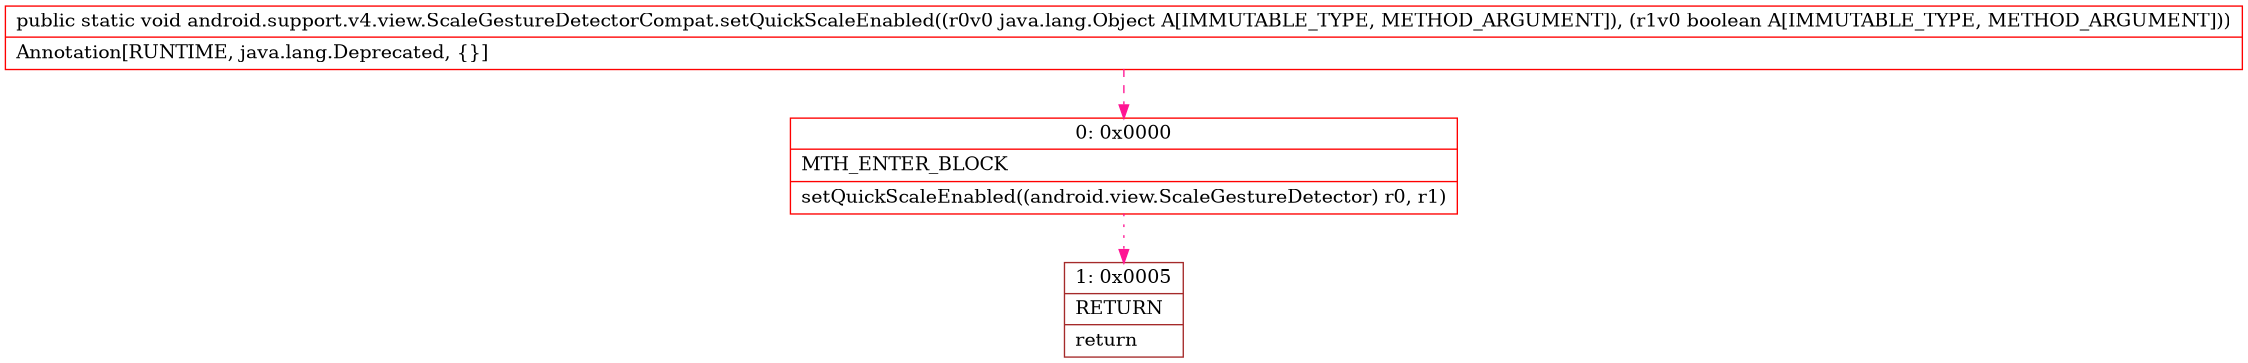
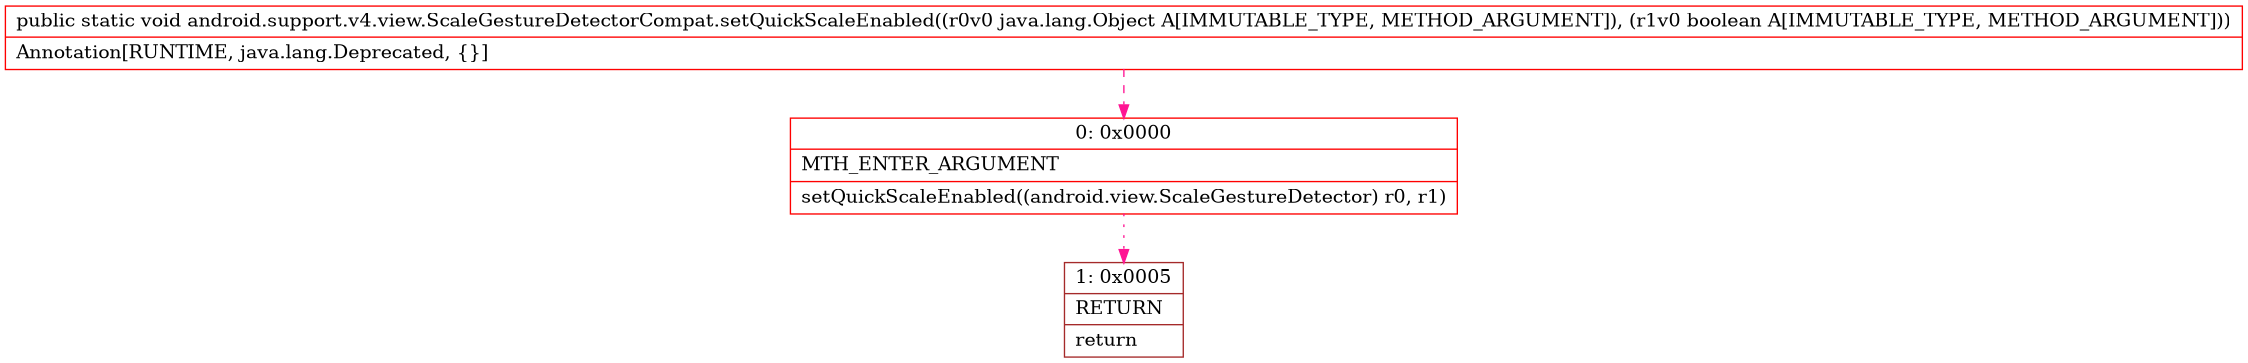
(905, 165) -> (930, 165)
